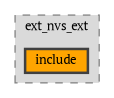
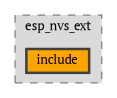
(57, 27) -> (58, 27)
